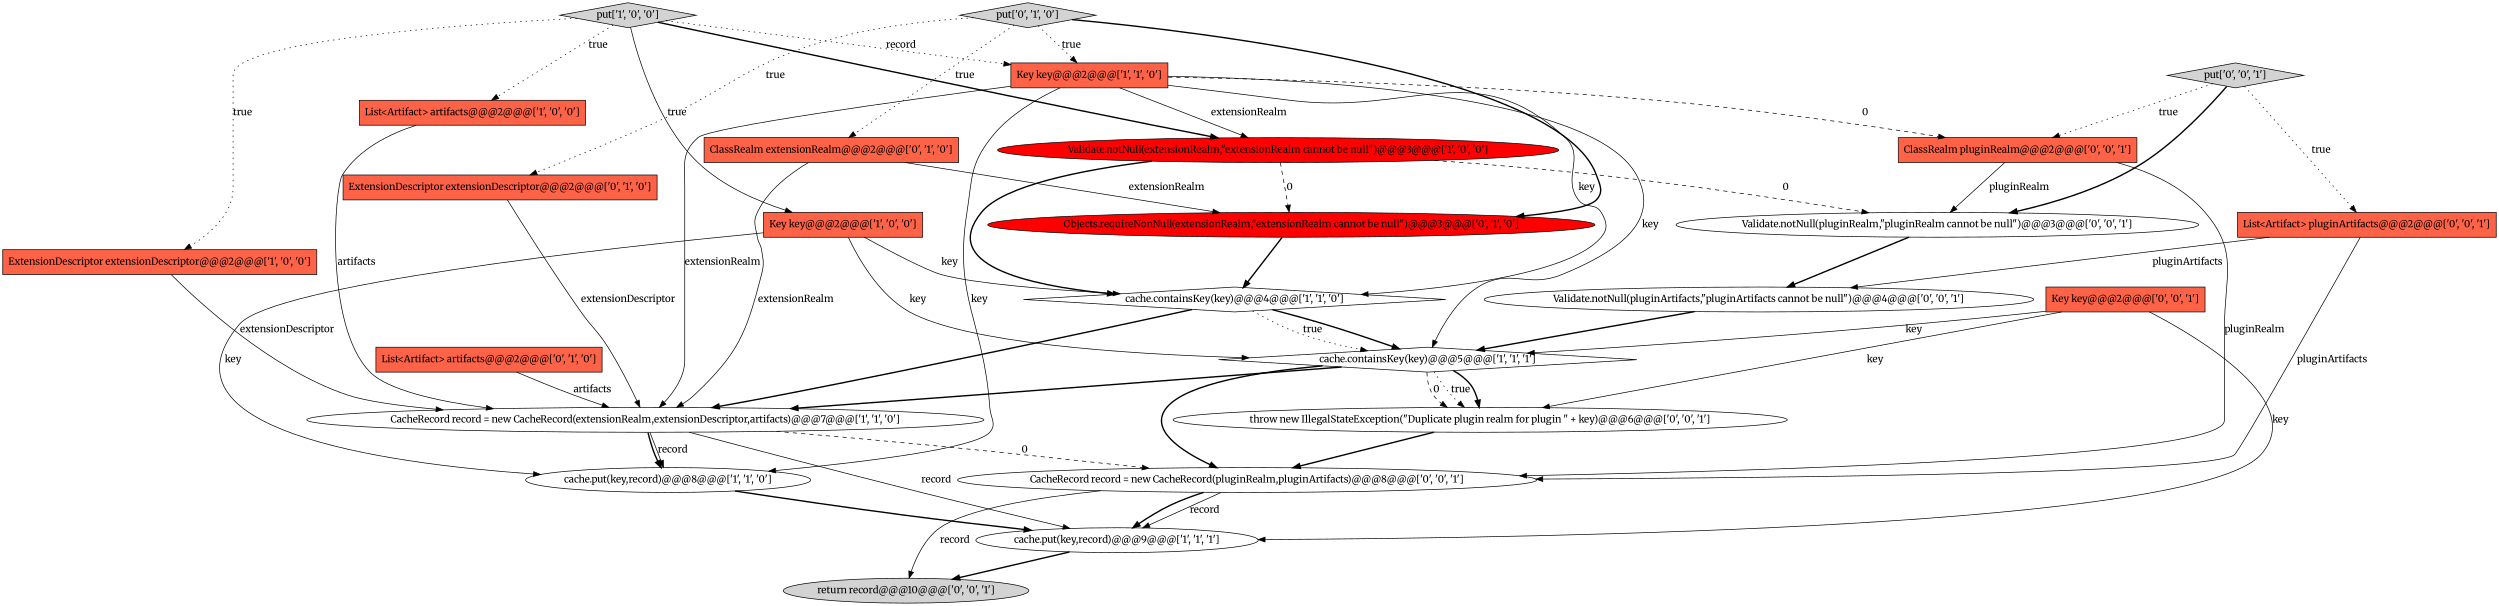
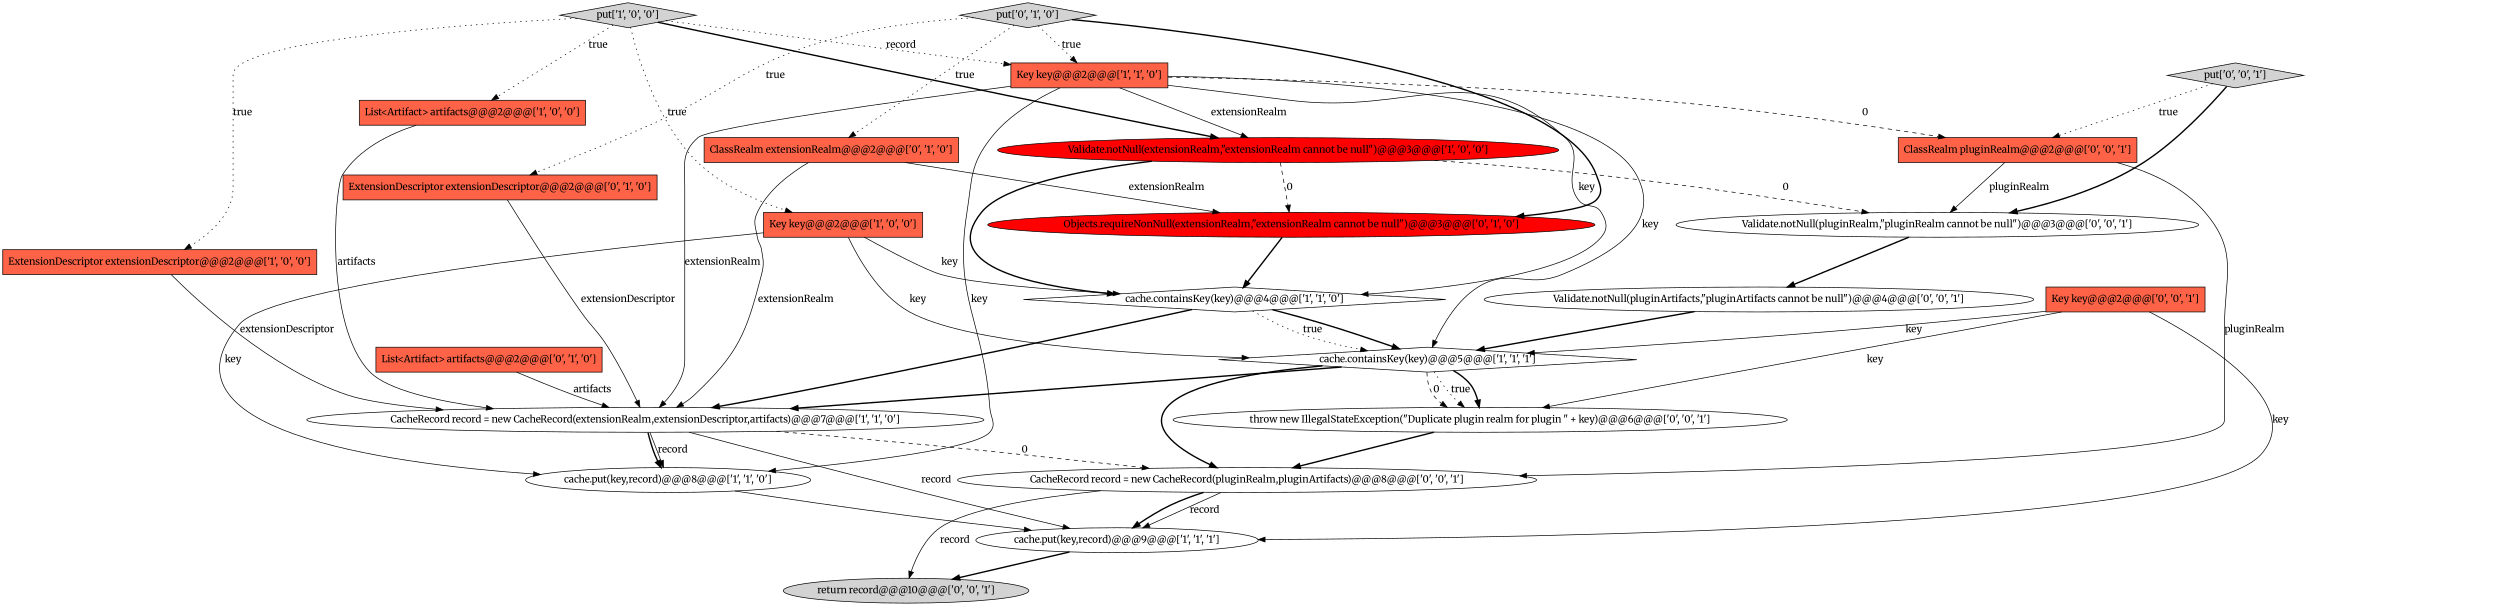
(681, 143) -> (681, 143)
(2367, 225) -> none
(879, 512) -> (879, 512)
